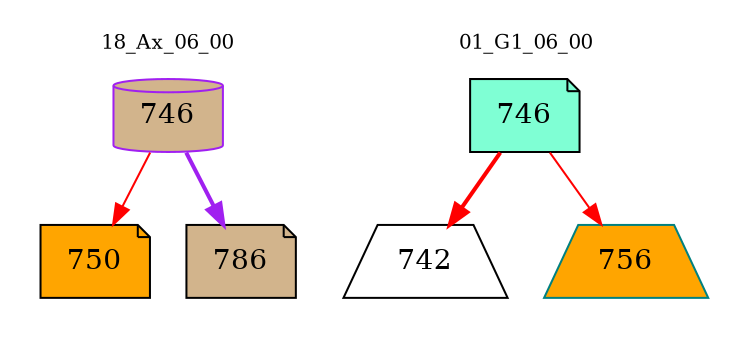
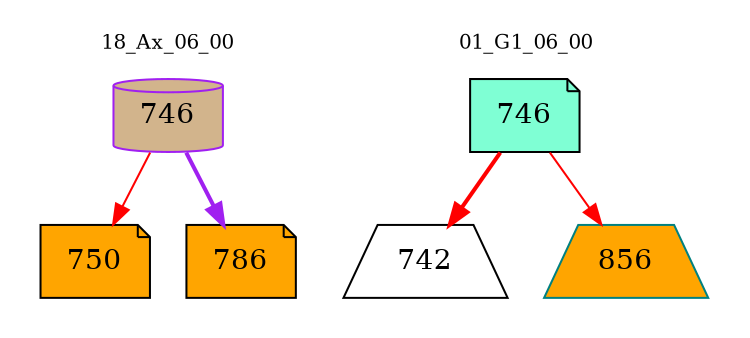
(241, 261) -> (241, 261)
(626, 261) -> (626, 261)
